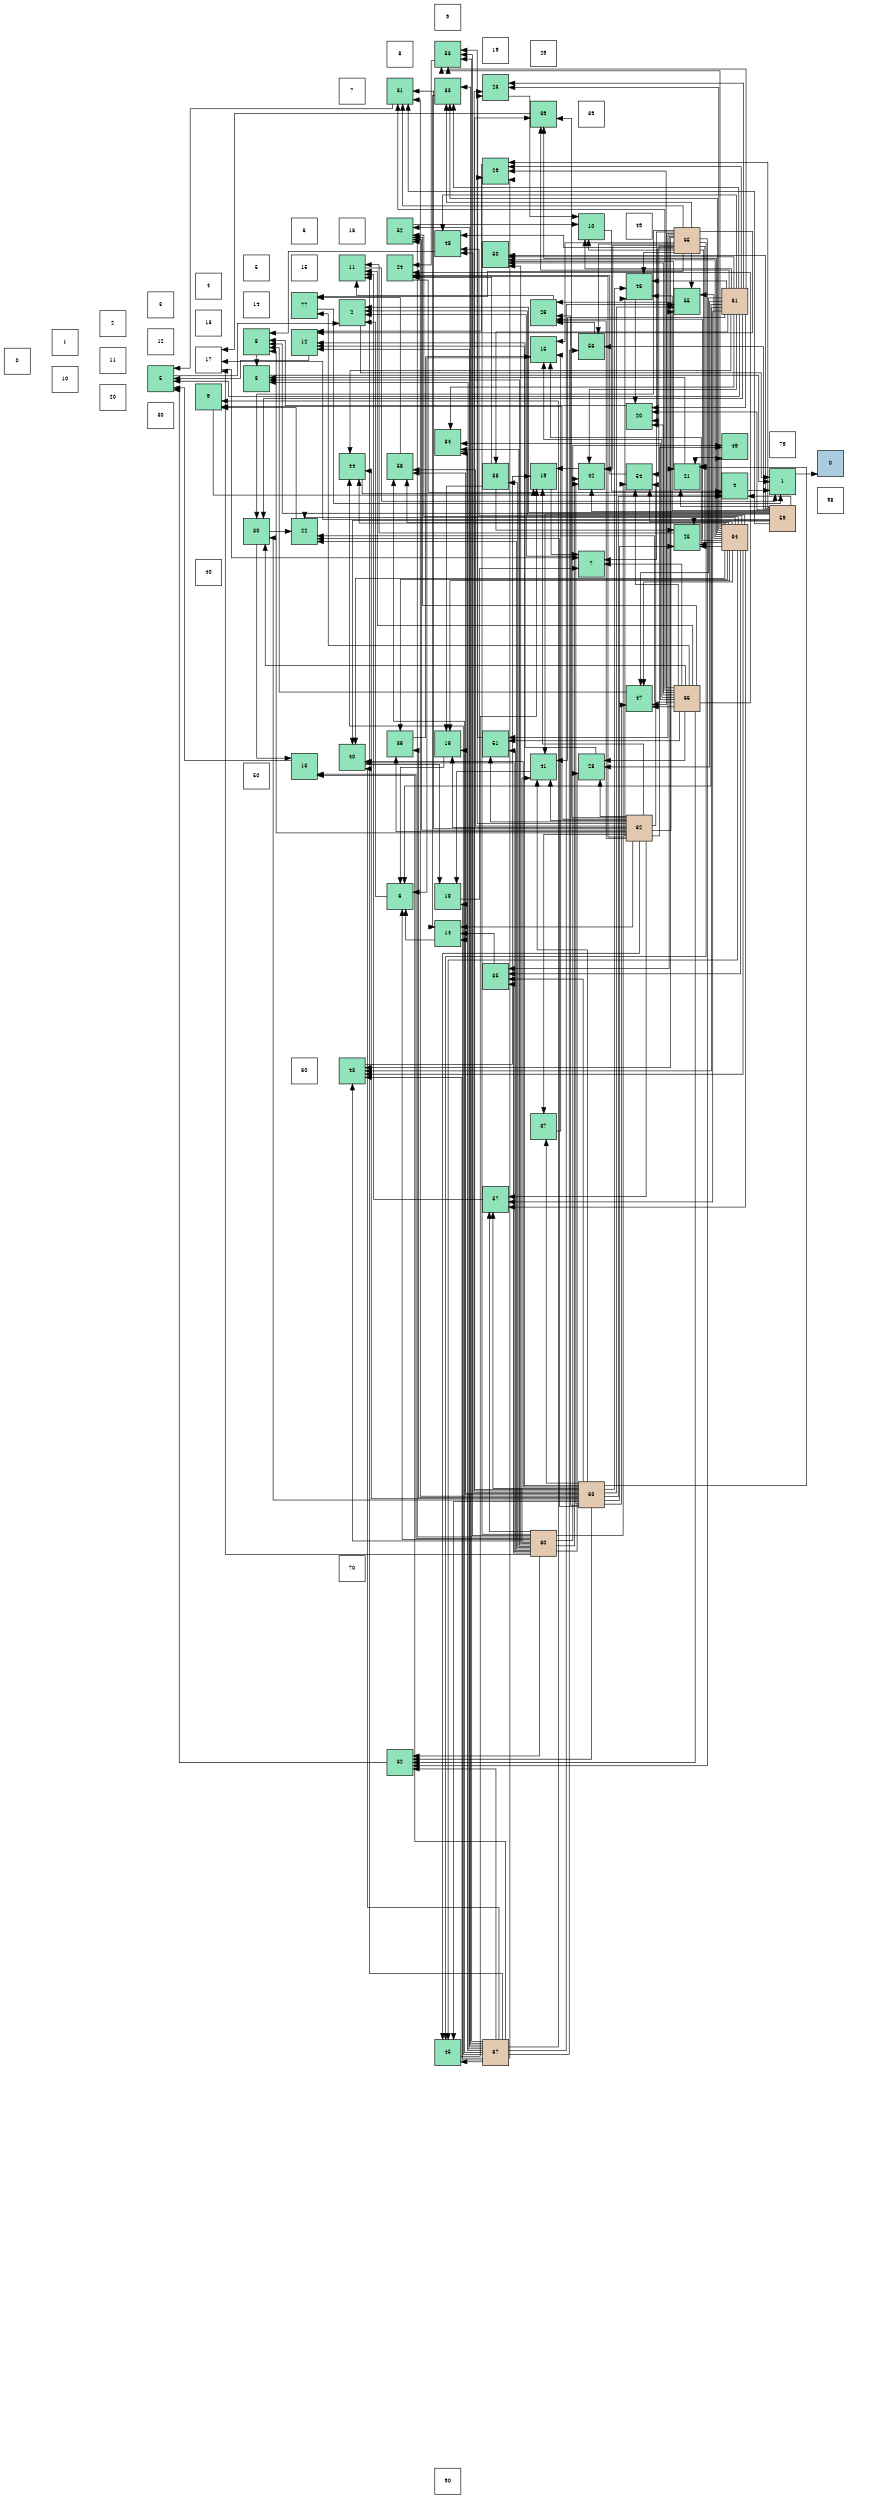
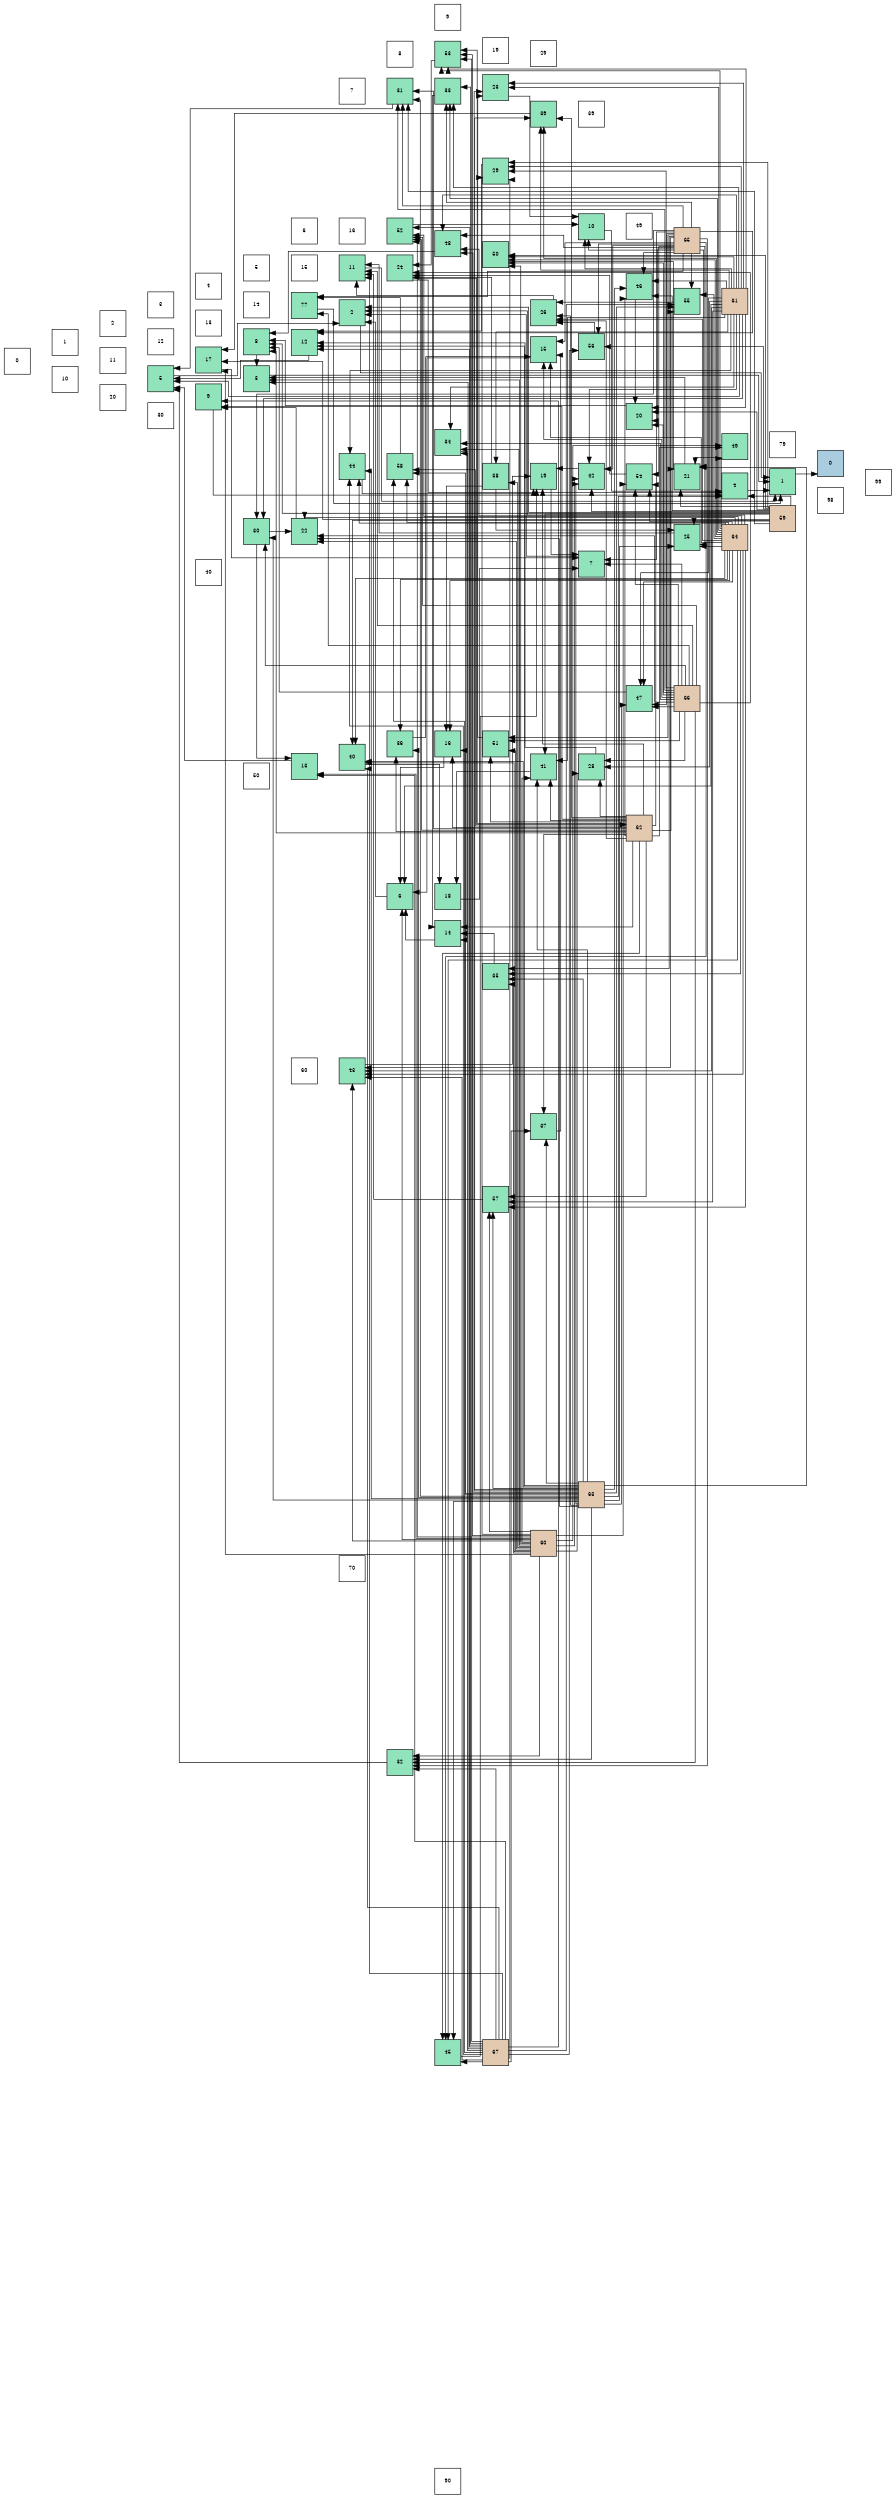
(209, 360) -> (209, 360)
(608, 471) -> (477, 591)
none -> (878, 482)
(463, 1491) -> (511, 1591)
